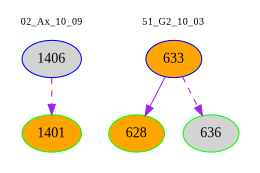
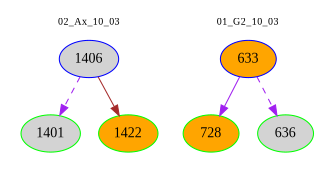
(52, 22) -> (90, 22)
(174, 22) -> (248, 22)
(52, 133) -> (51, 133)
none -> (128, 133)
(137, 133) -> (211, 133)
